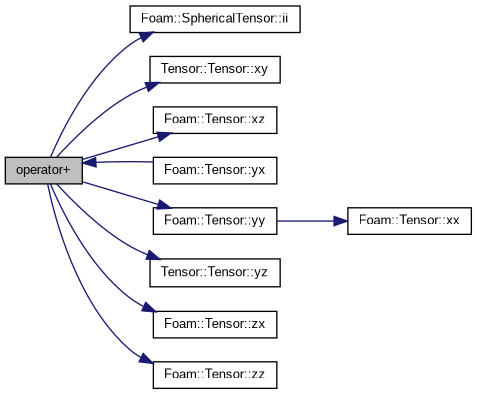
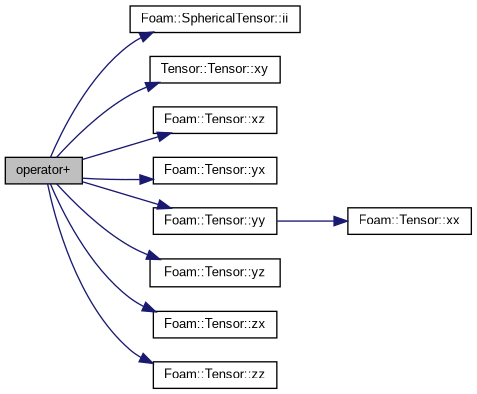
(125, 162) -> (111, 179)
(215, 273) -> (215, 273)
